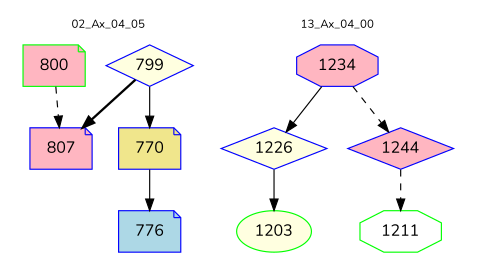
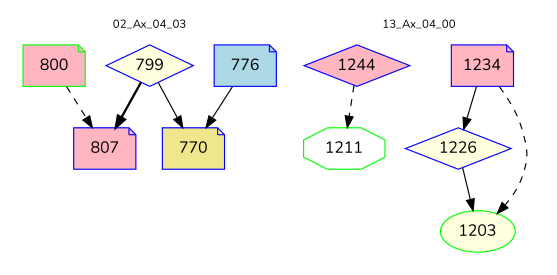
(108, 25) -> (150, 25)
(337, 66) -> (482, 66)
(367, 105) -> (526, 146)
(150, 184) -> (222, 102)
